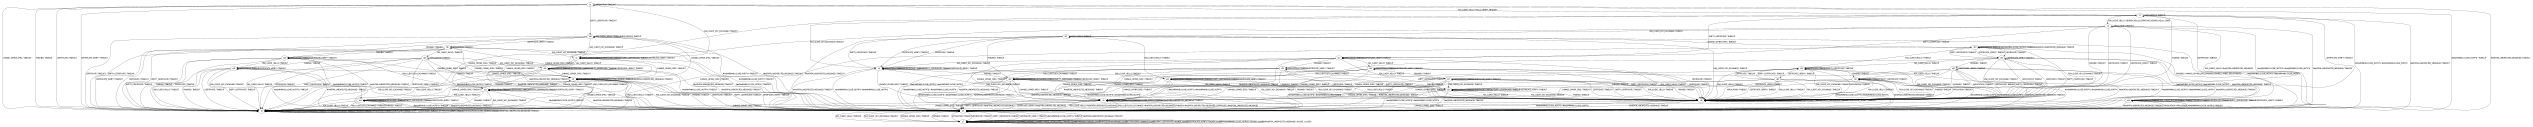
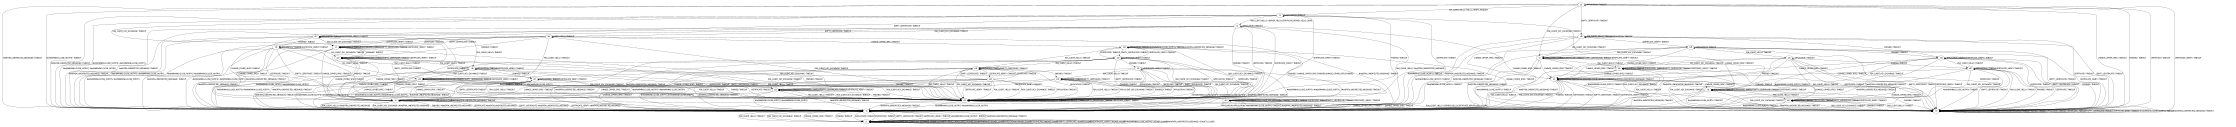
(1175, 85) -> (420, 62)
(1429, 106) -> (1457, 106)
